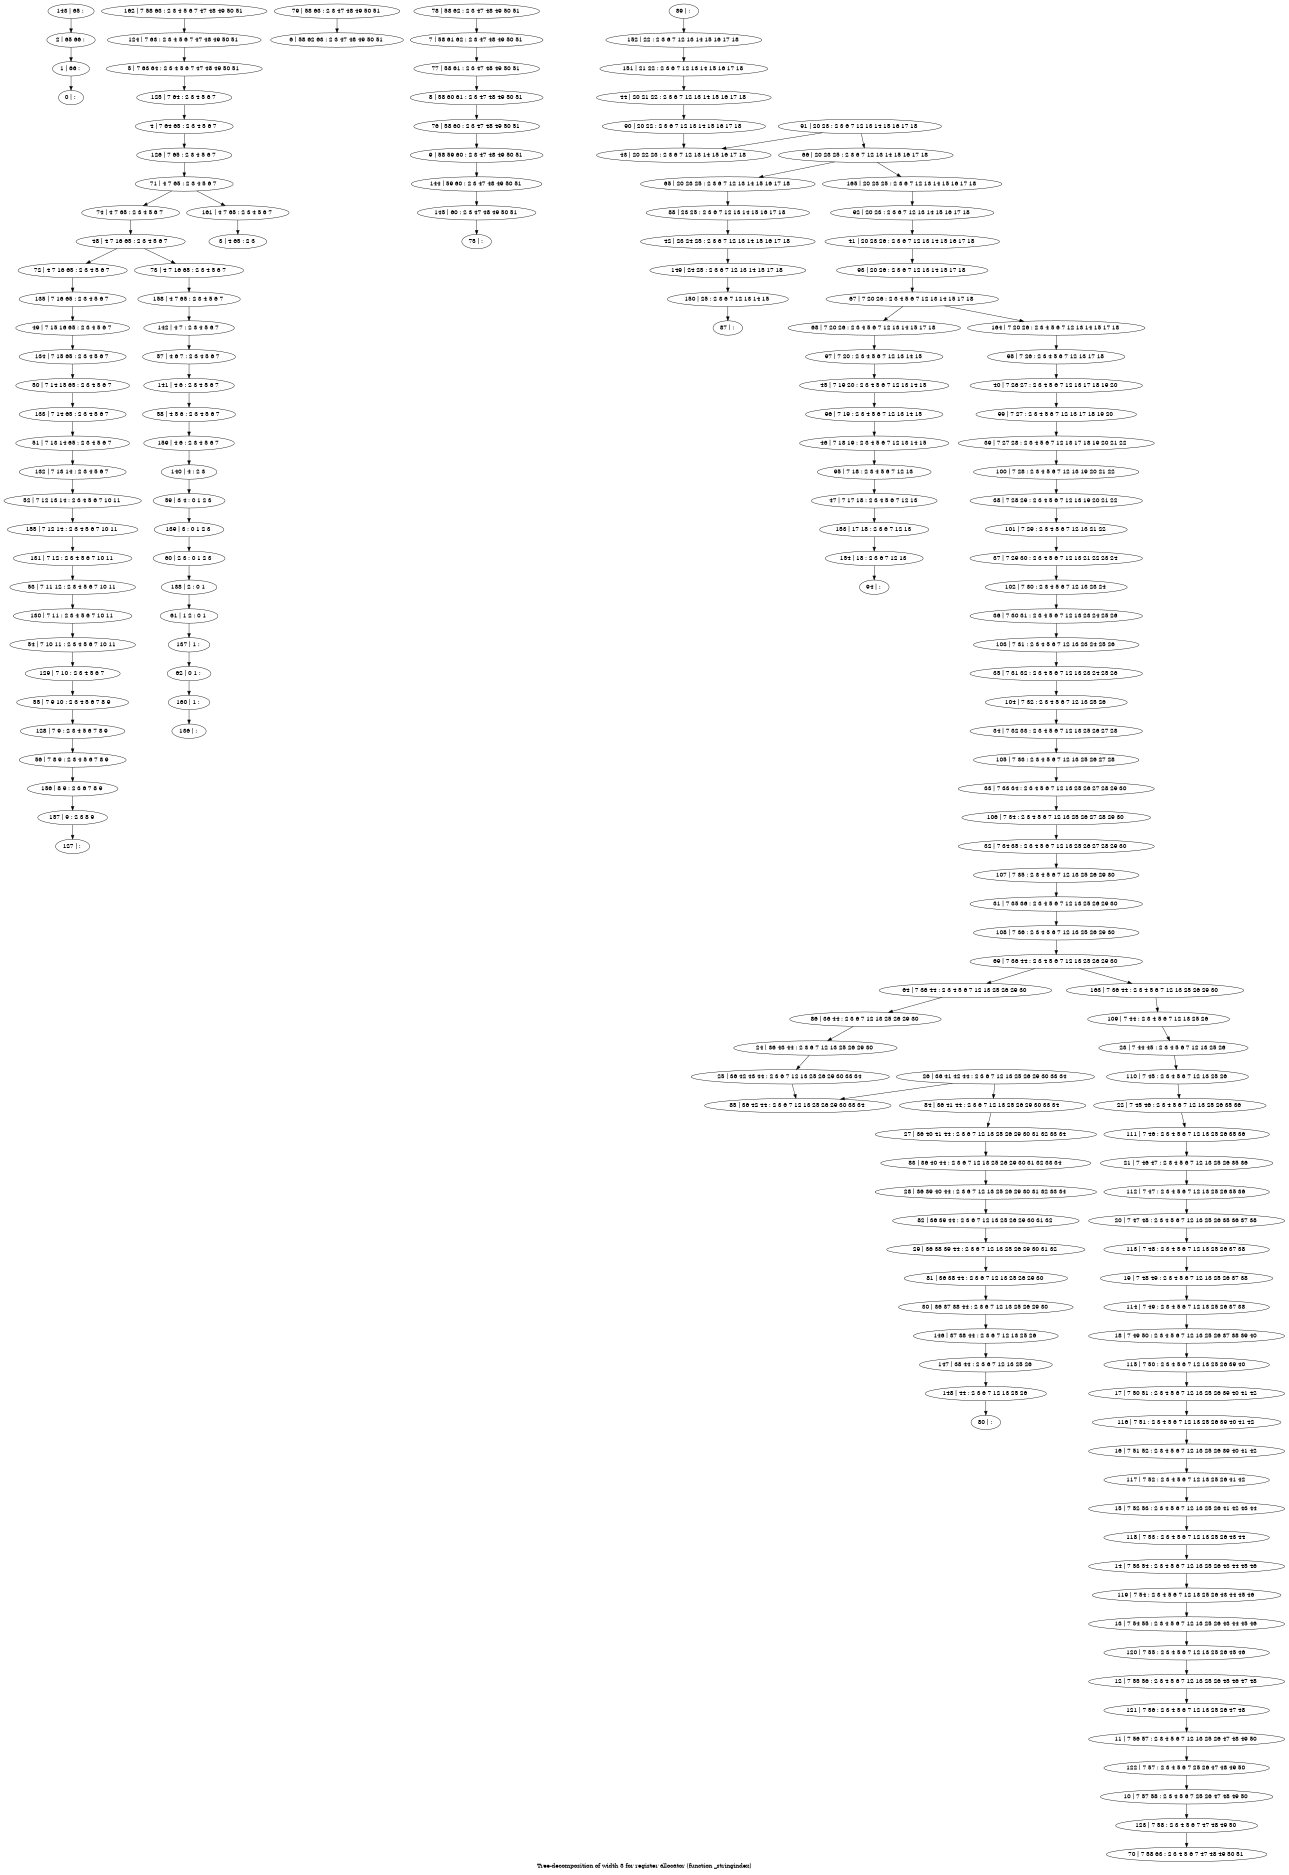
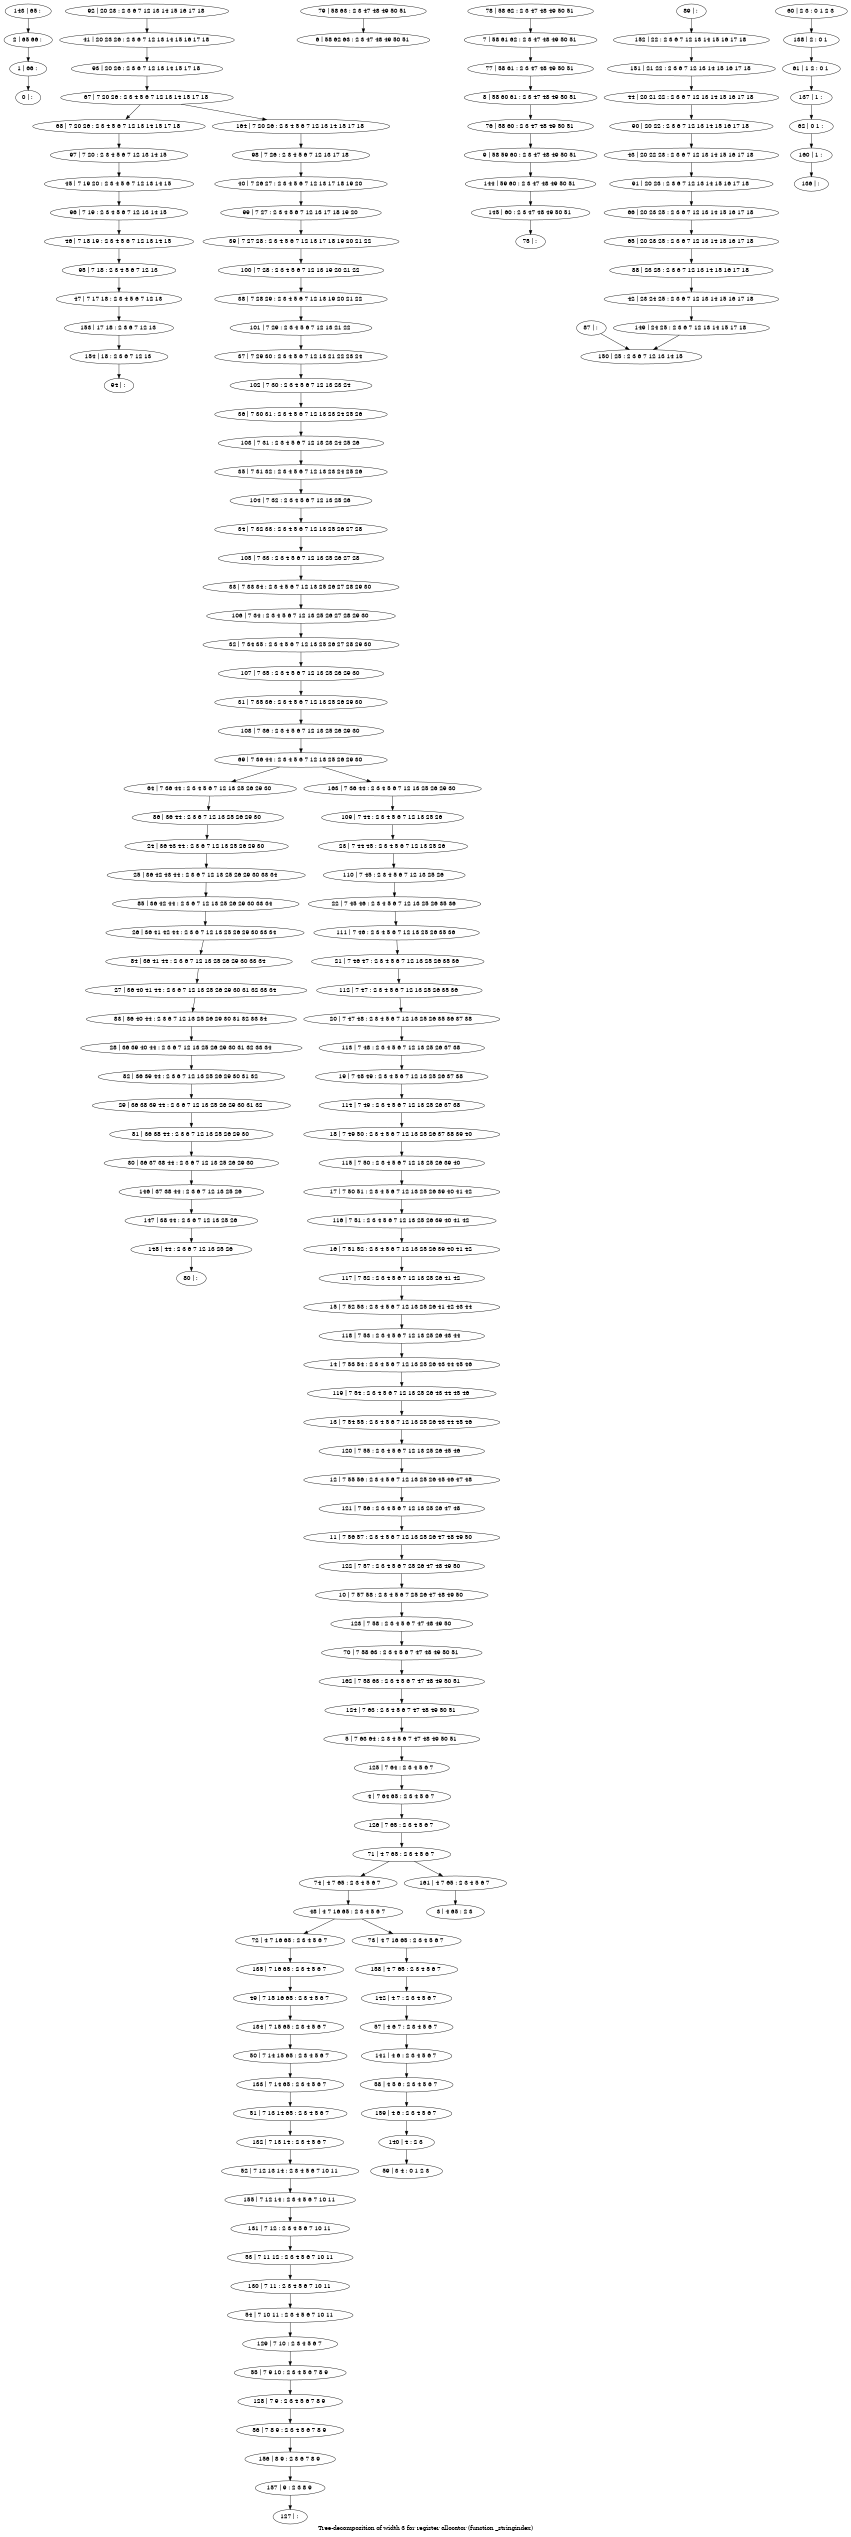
(774, 140) -> (691, 168)
(912, 184) -> none
(728, 312) -> (613, 341)
(189, 530) -> none
(898, 1091) -> (205, 916)
none -> (402, 1665)
